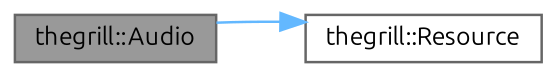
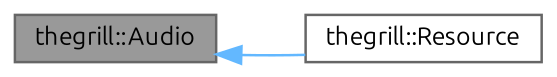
(248, 22) -> (273, 55)
